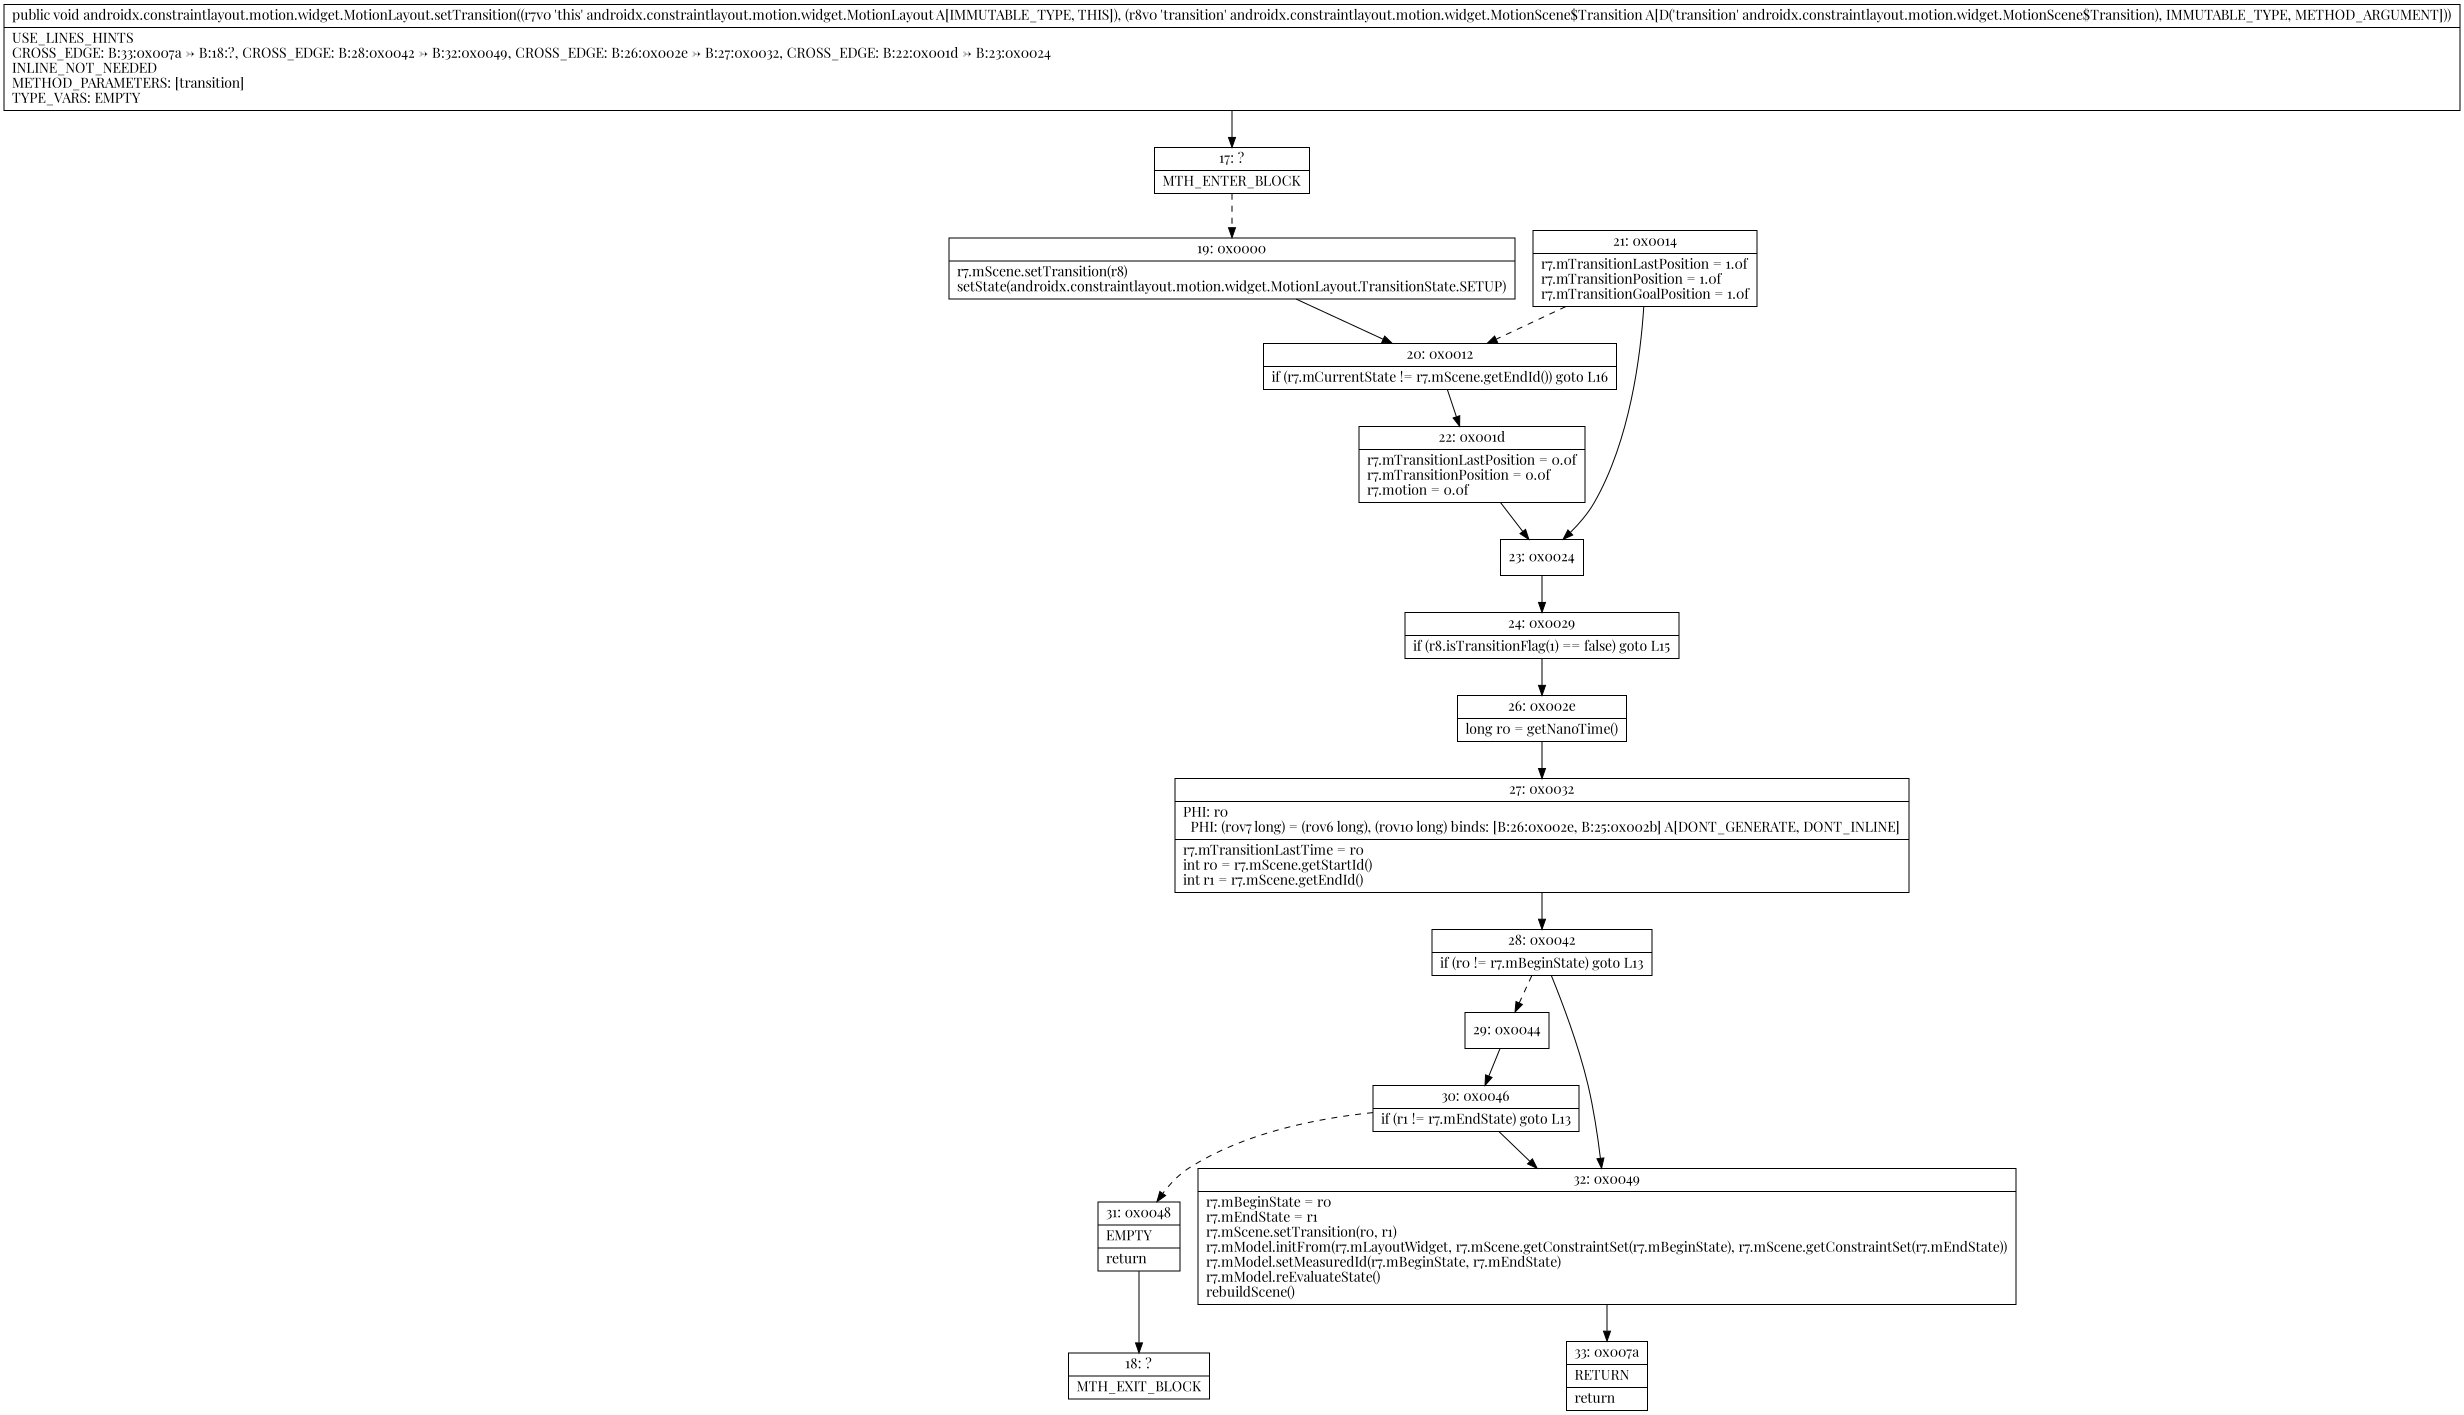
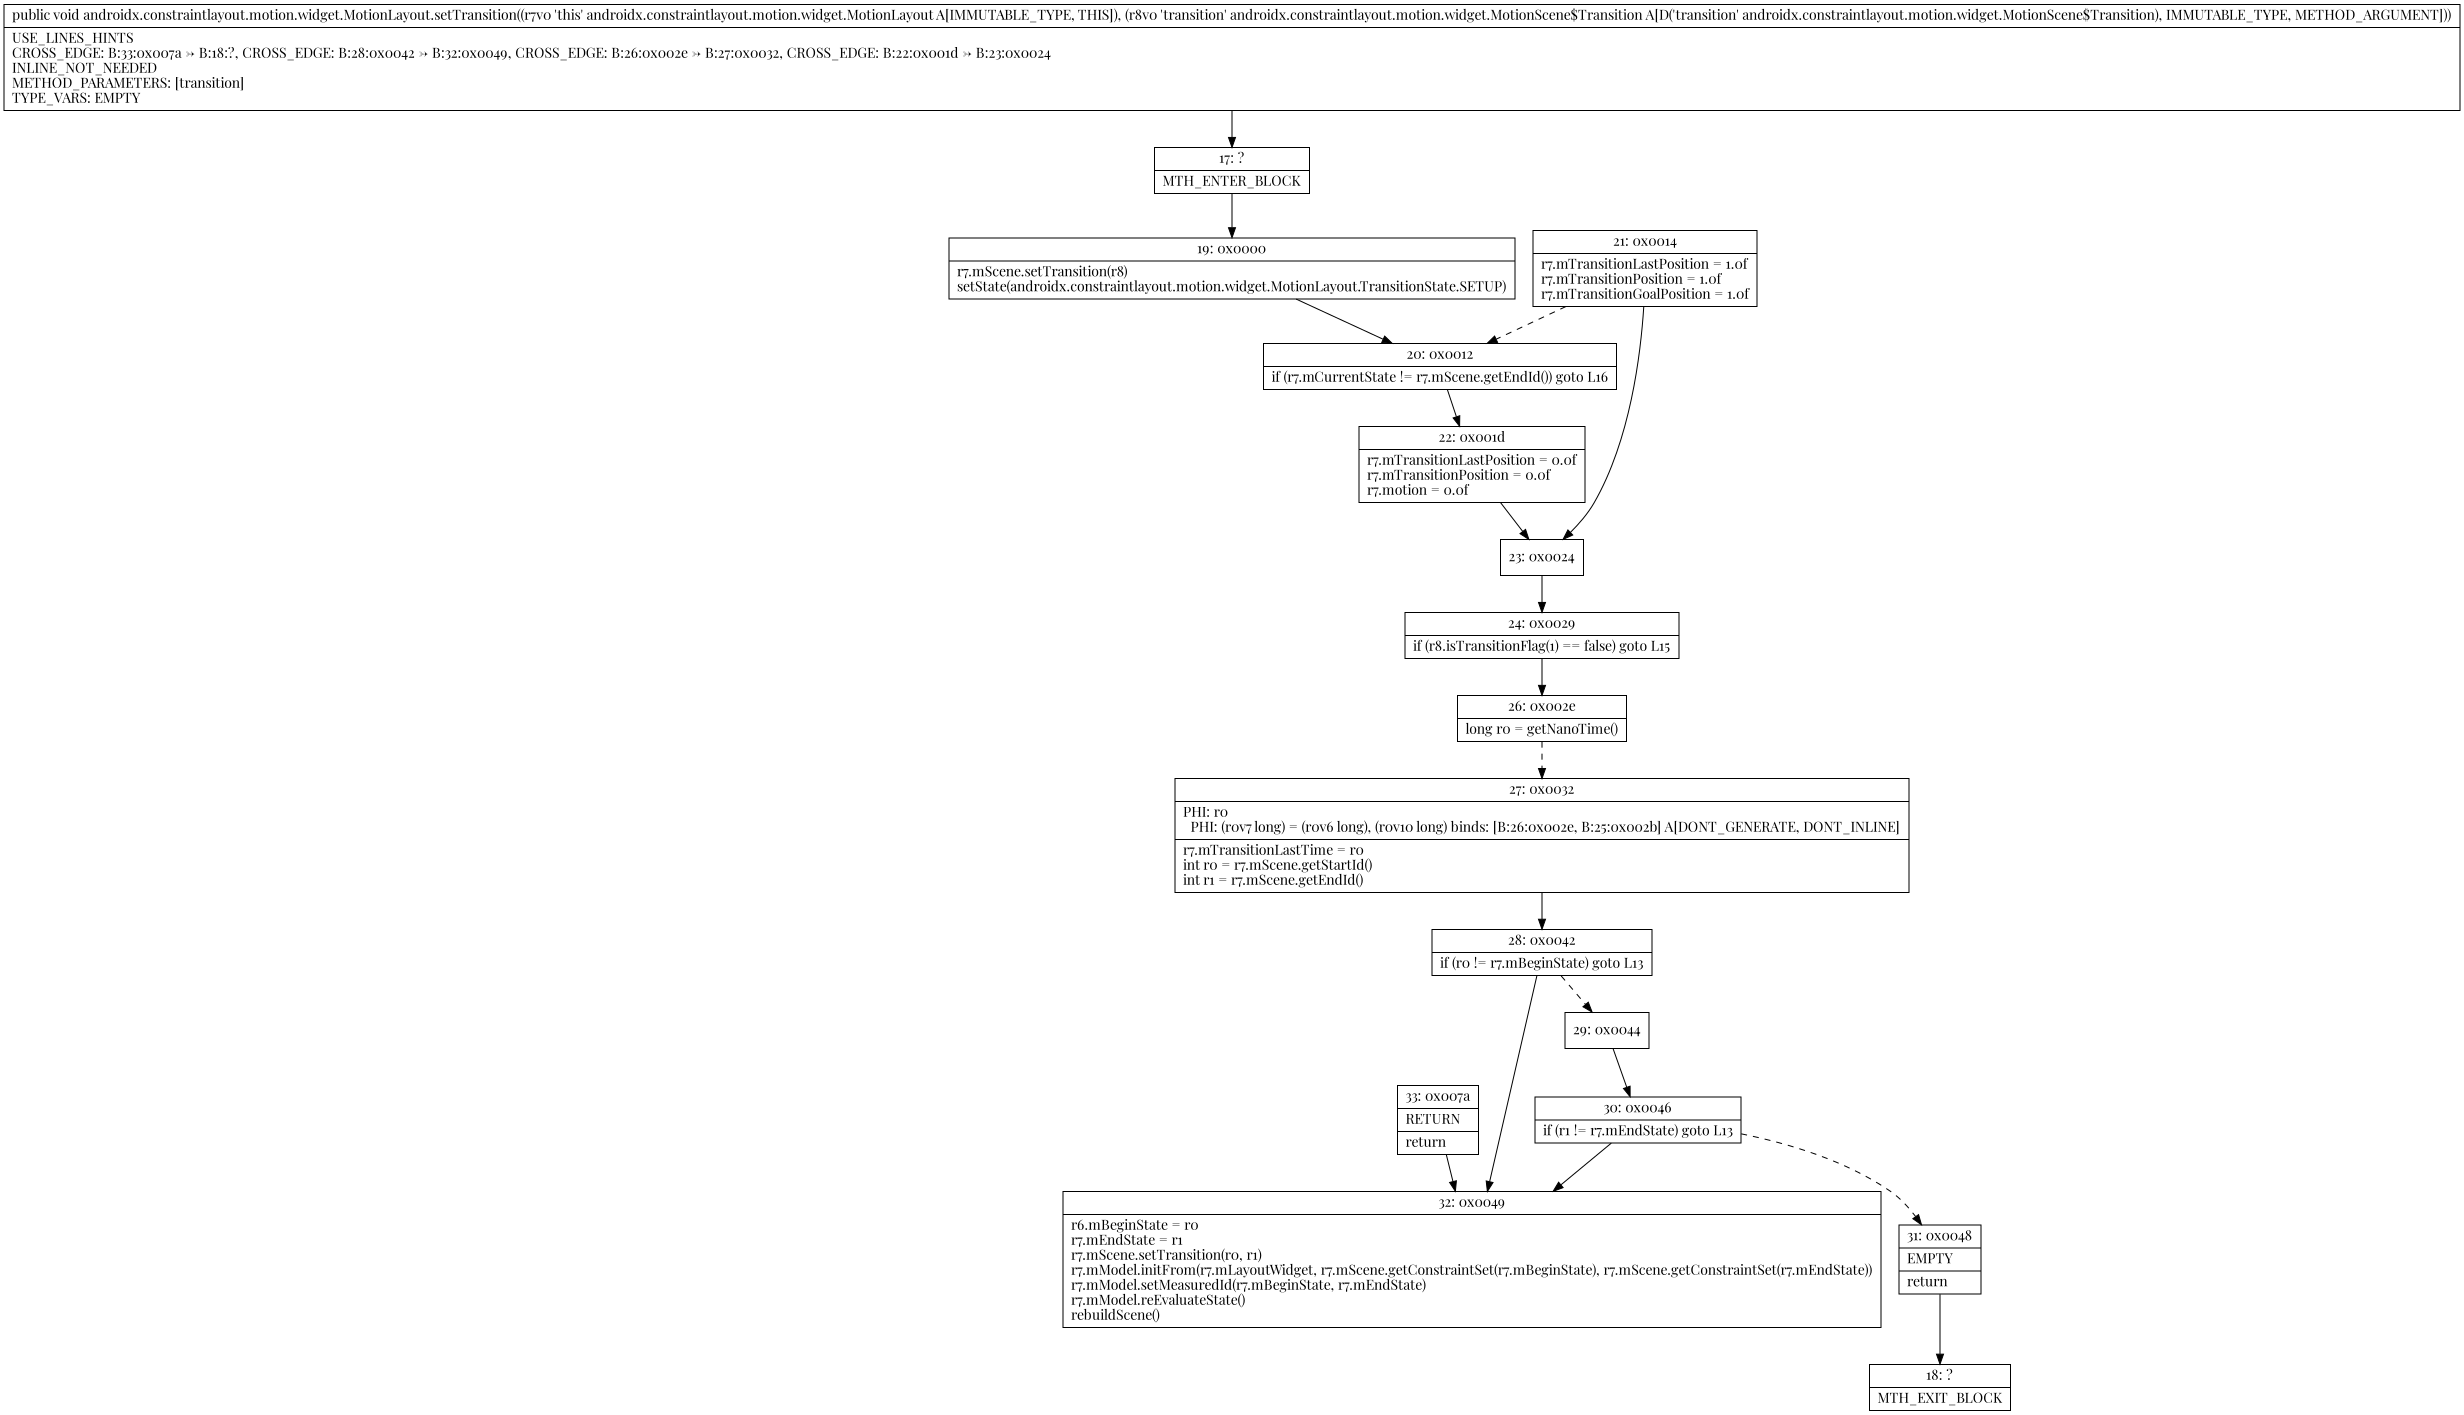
(1232, 211) -> (1232, 211)
(1542, 755) -> (1542, 755)
(1269, 1202) -> (1135, 1226)
(1607, 1318) -> (1450, 1168)
